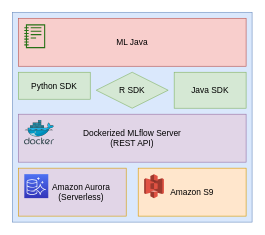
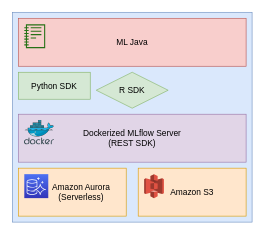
(210, 90) -> none
(132, 138) -> (132, 138)
(72, 192) -> (72, 192)
(192, 192) -> (192, 192)
